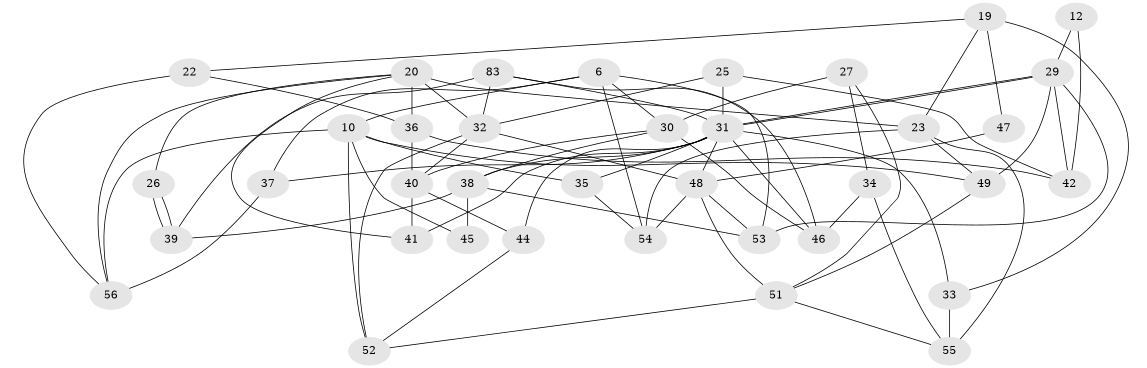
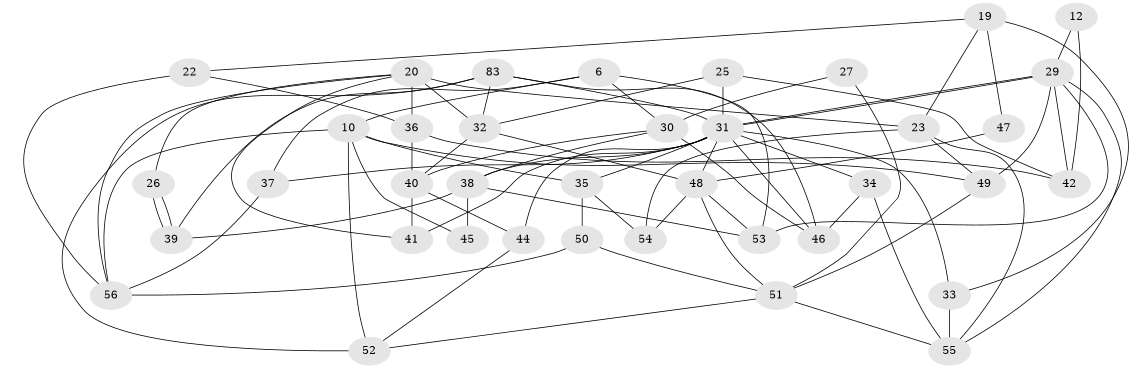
(856, 118) -> (777, 149)
(627, 174) -> none
(366, 210) -> (96, 185)
none -> (1095, 230)
none -> (582, 240)
